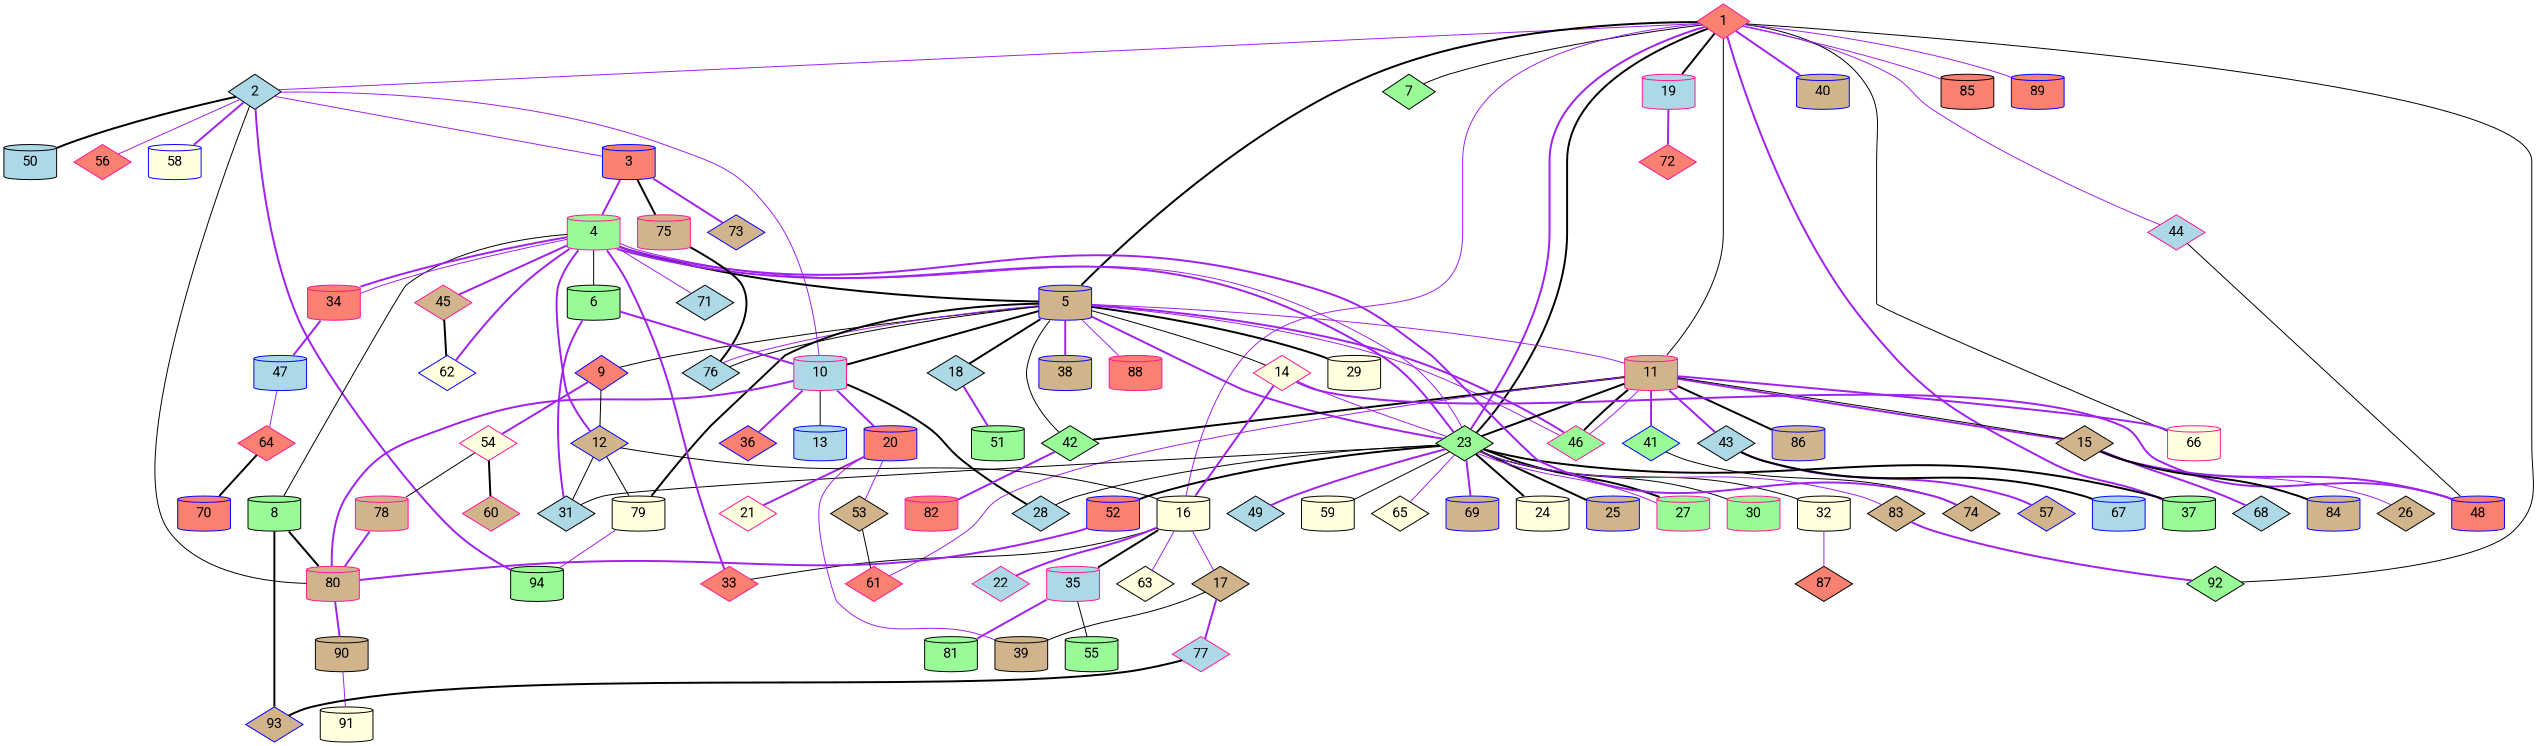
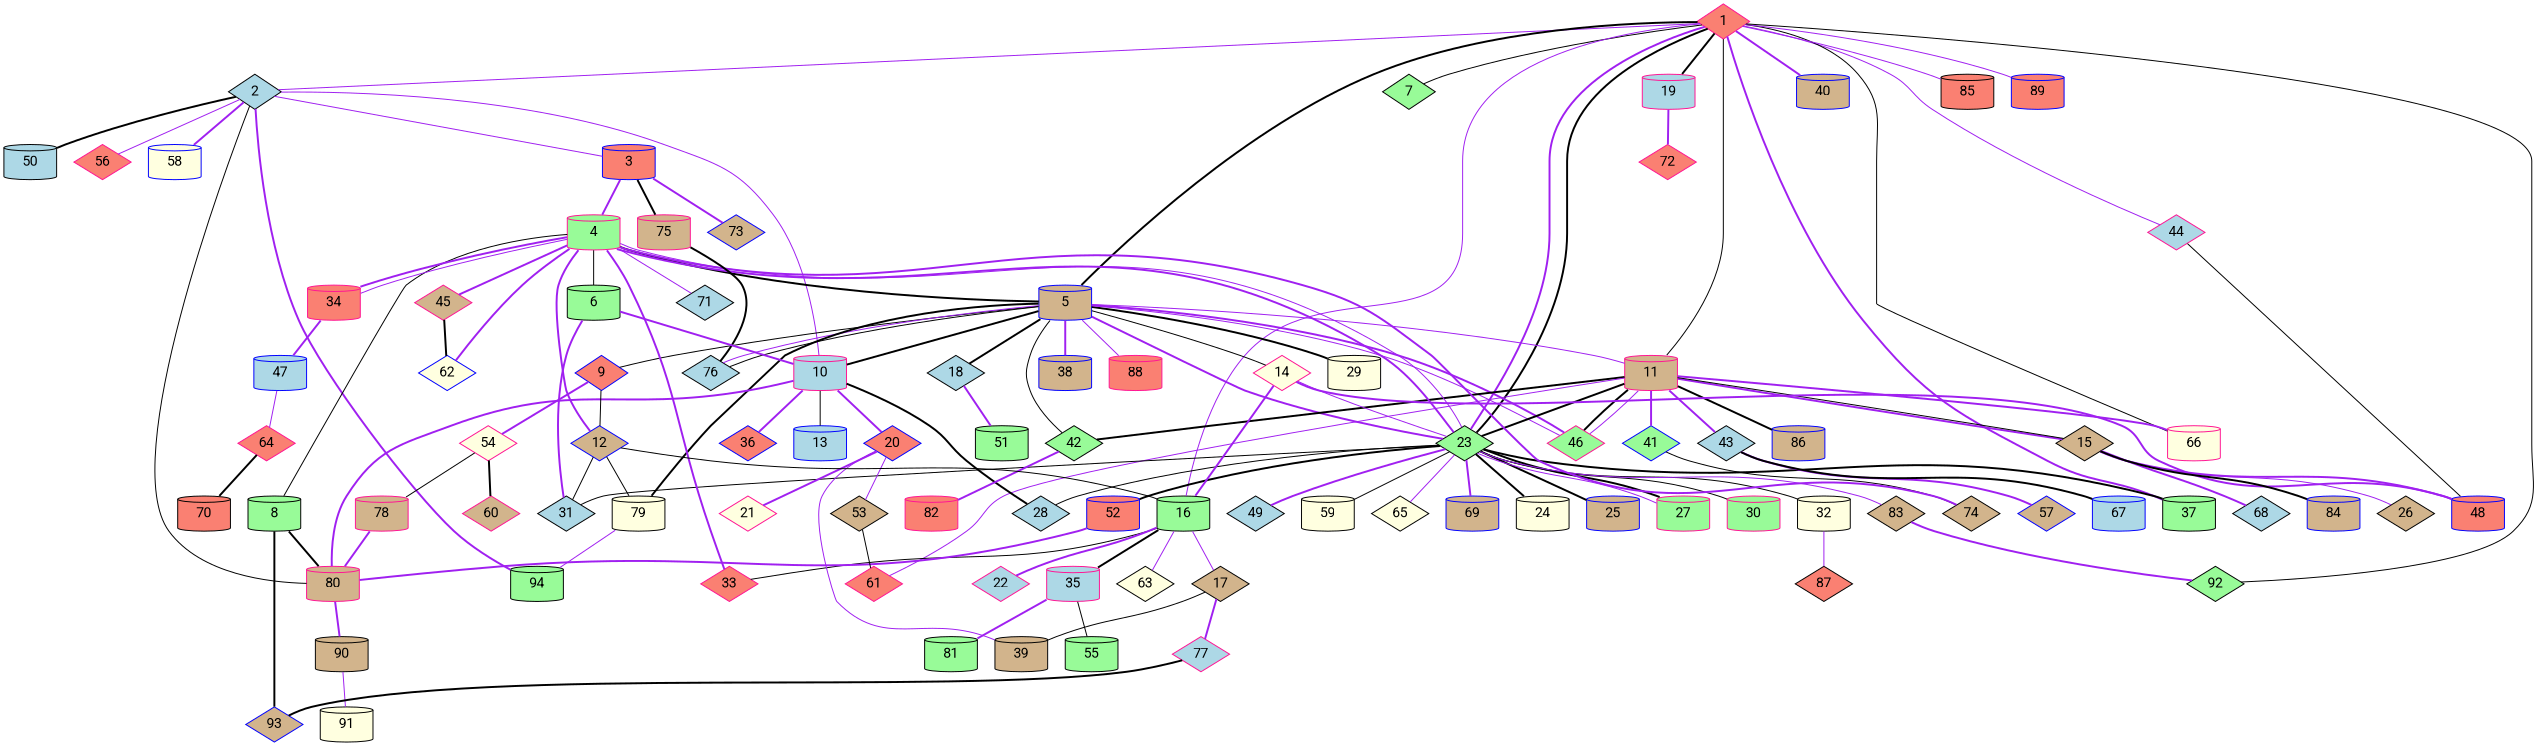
(890, 443) -> (892, 443)
(204, 514) -> (204, 514)
(1183, 514) -> (1183, 514)
